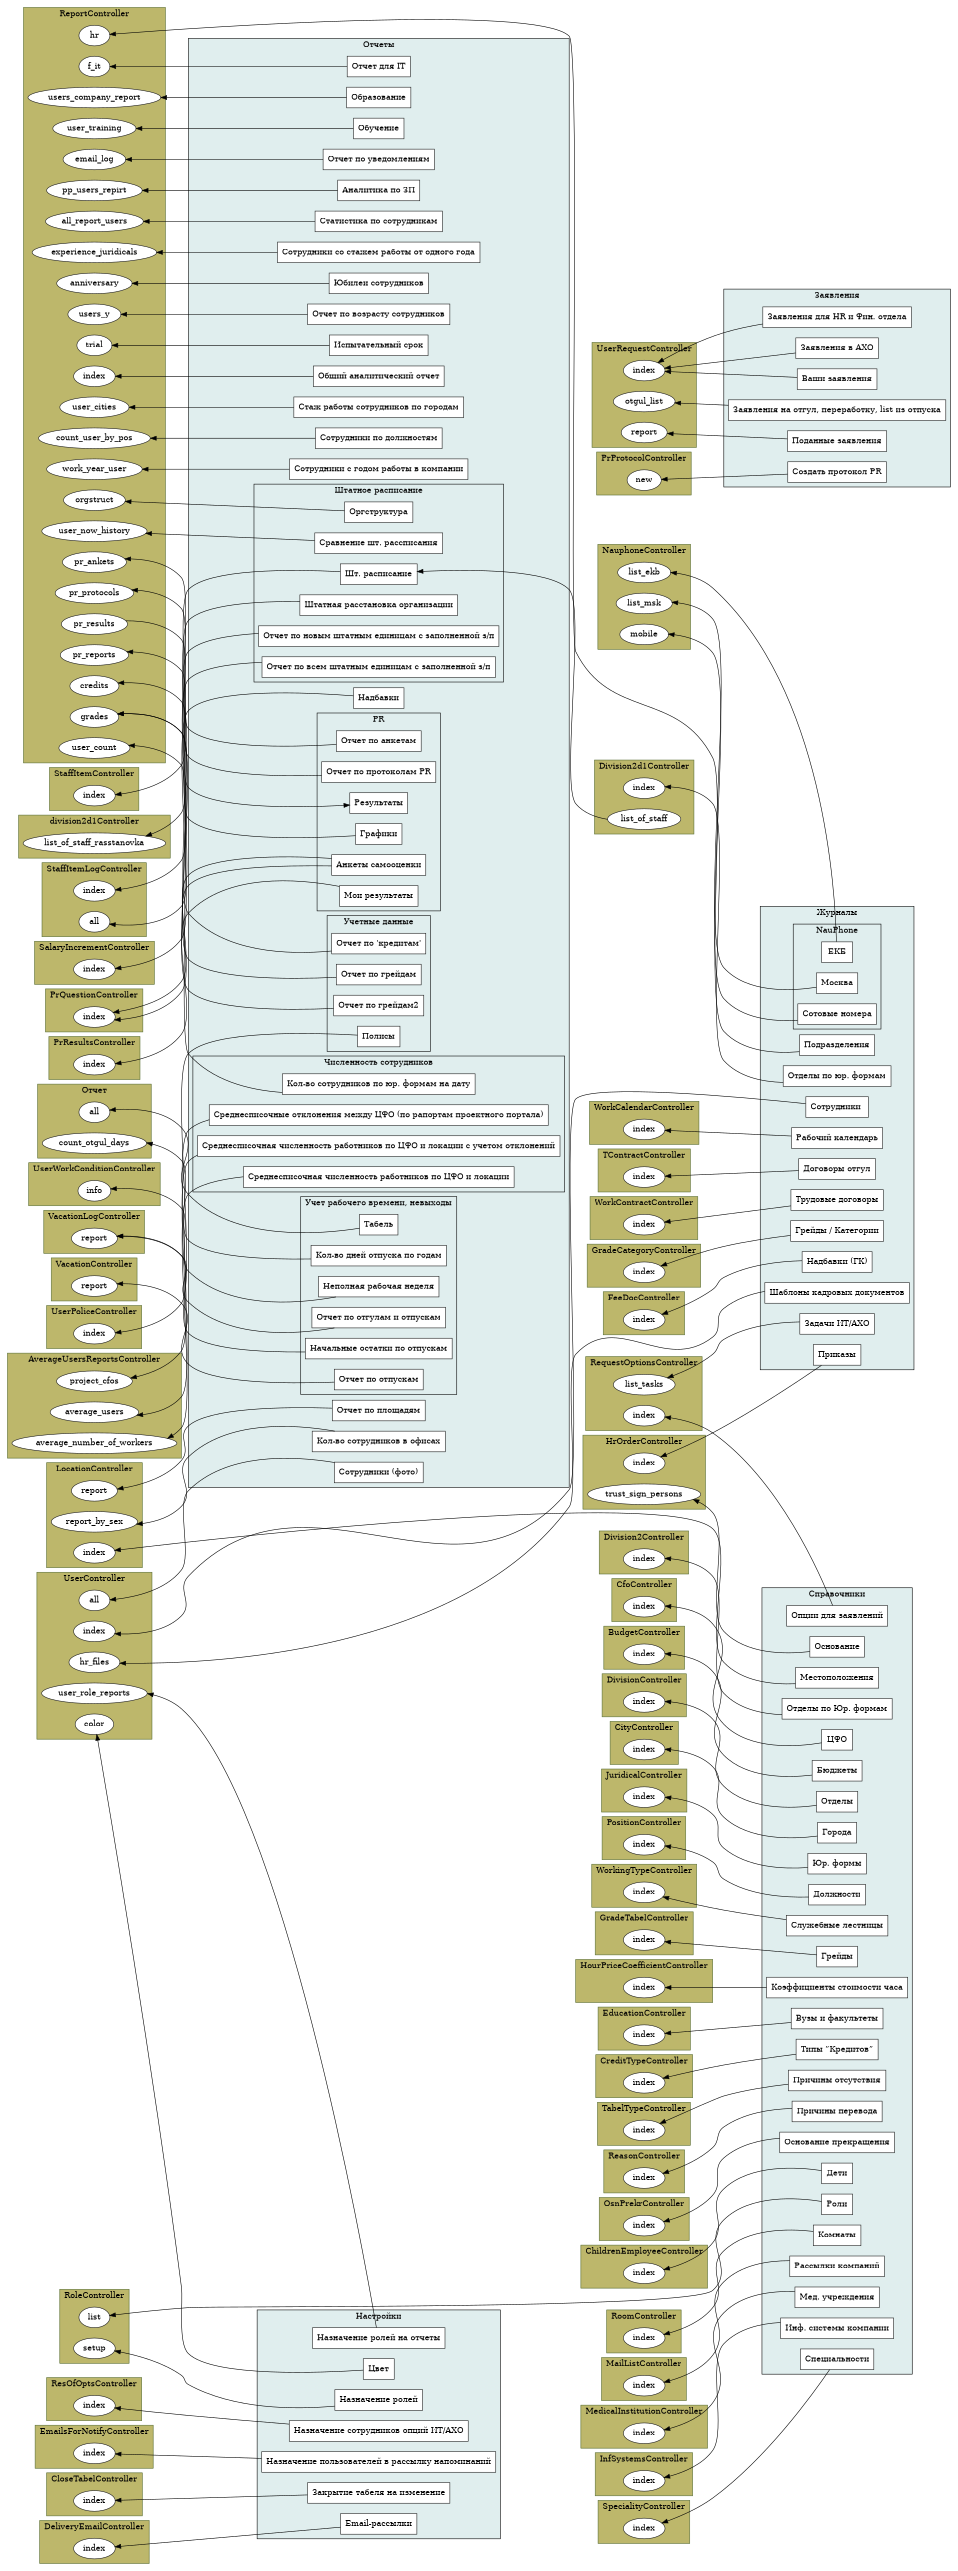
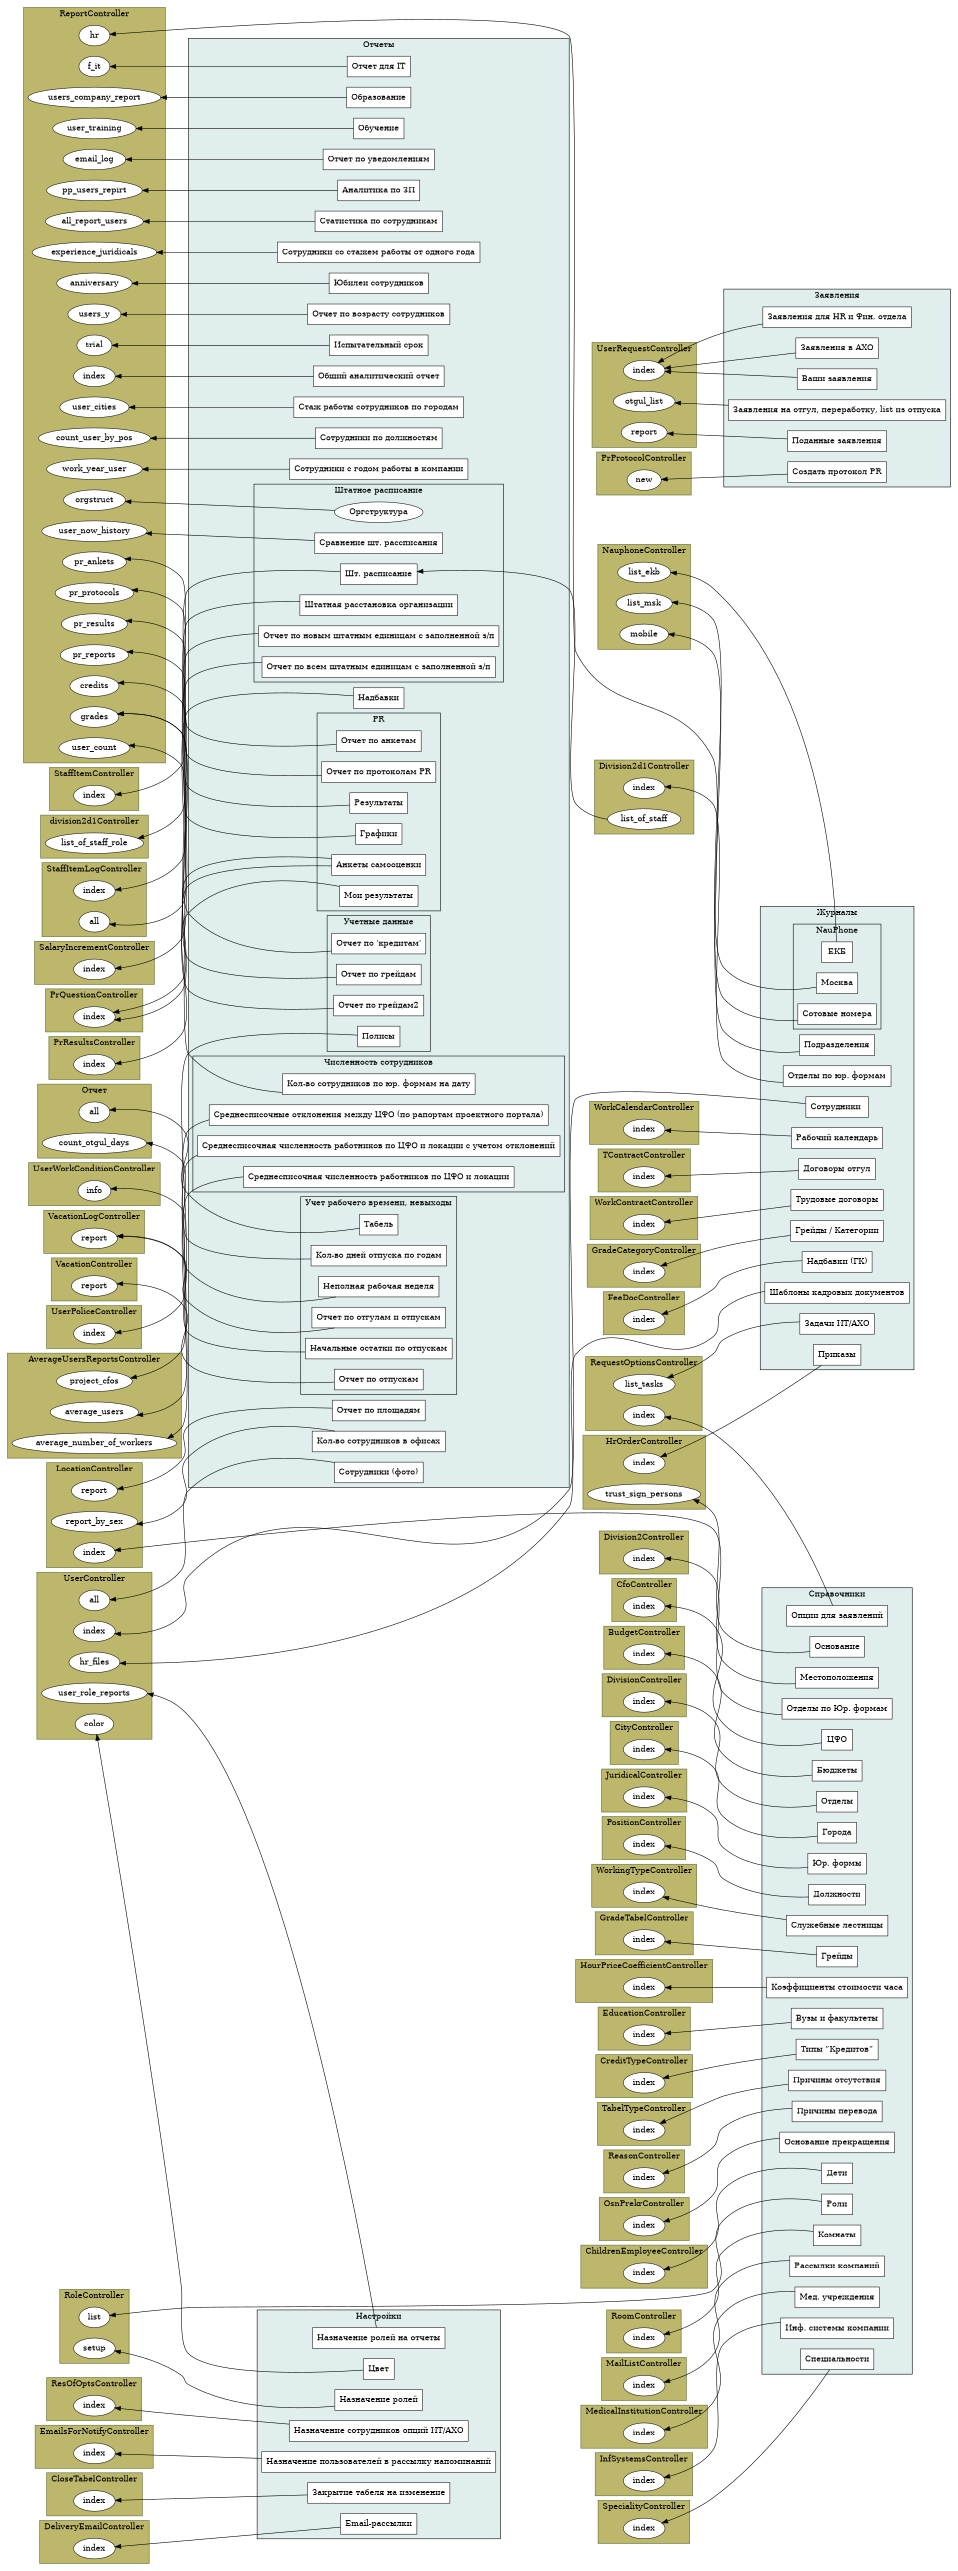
(379, 512) -> (379, 512)
(198, 794) -> (195, 792)
(94, 843) -> (94, 843)
